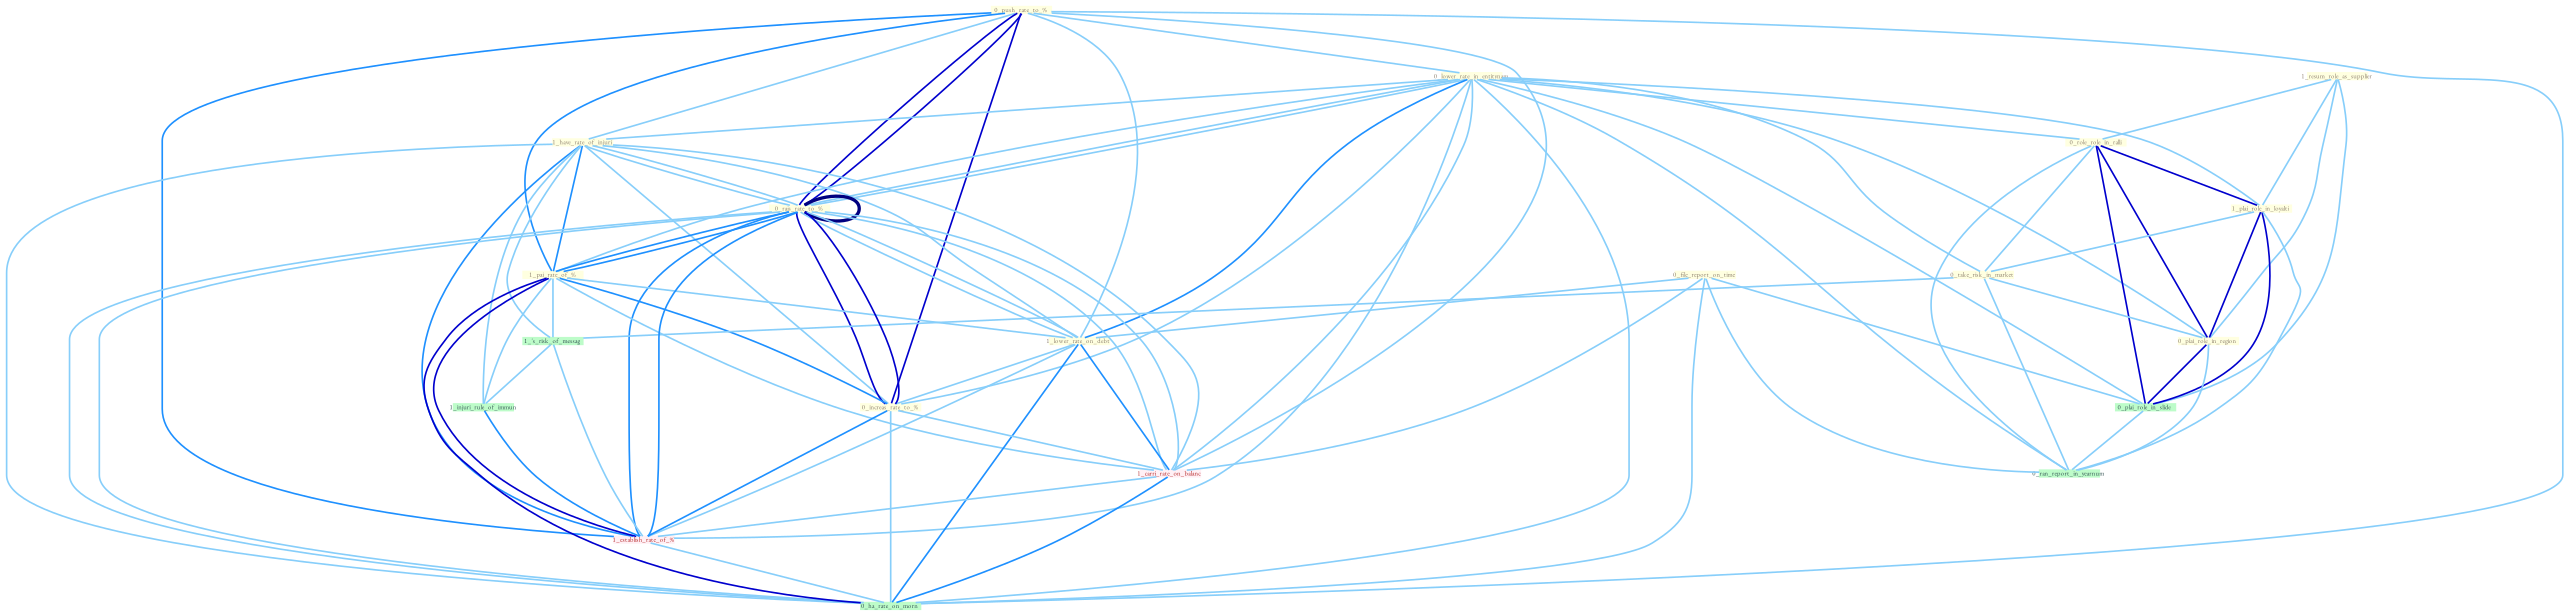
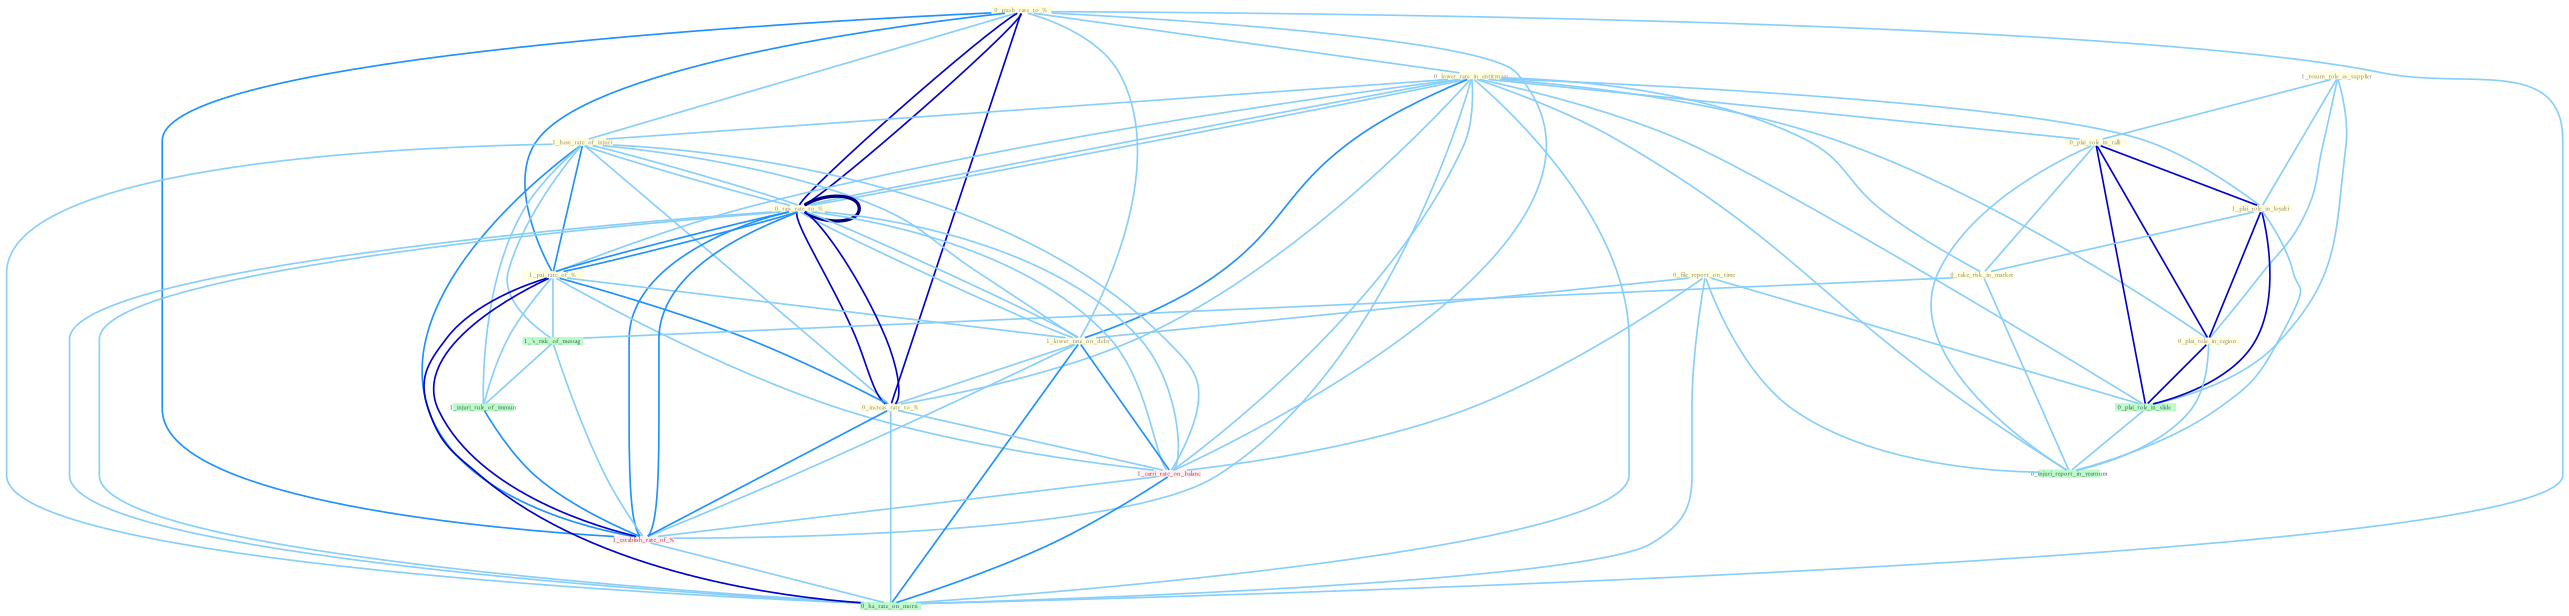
(2096, 142) -> (2096, 142)
(2096, 308) -> none
(2069, 473) -> (2069, 473)
